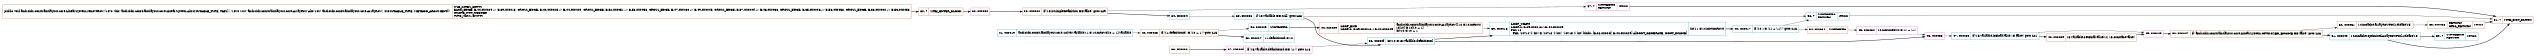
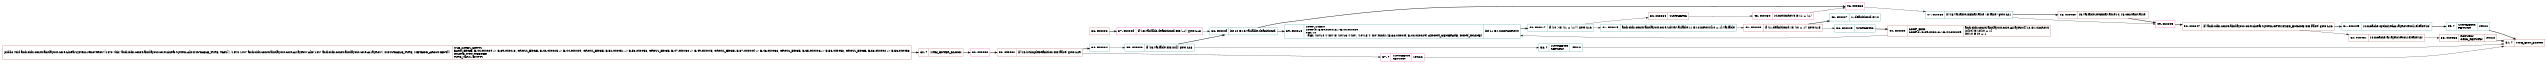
(2062, 7) -> (1963, 57)
(1795, 23) -> (1596, 28)
(2451, 48) -> (2501, 34)
